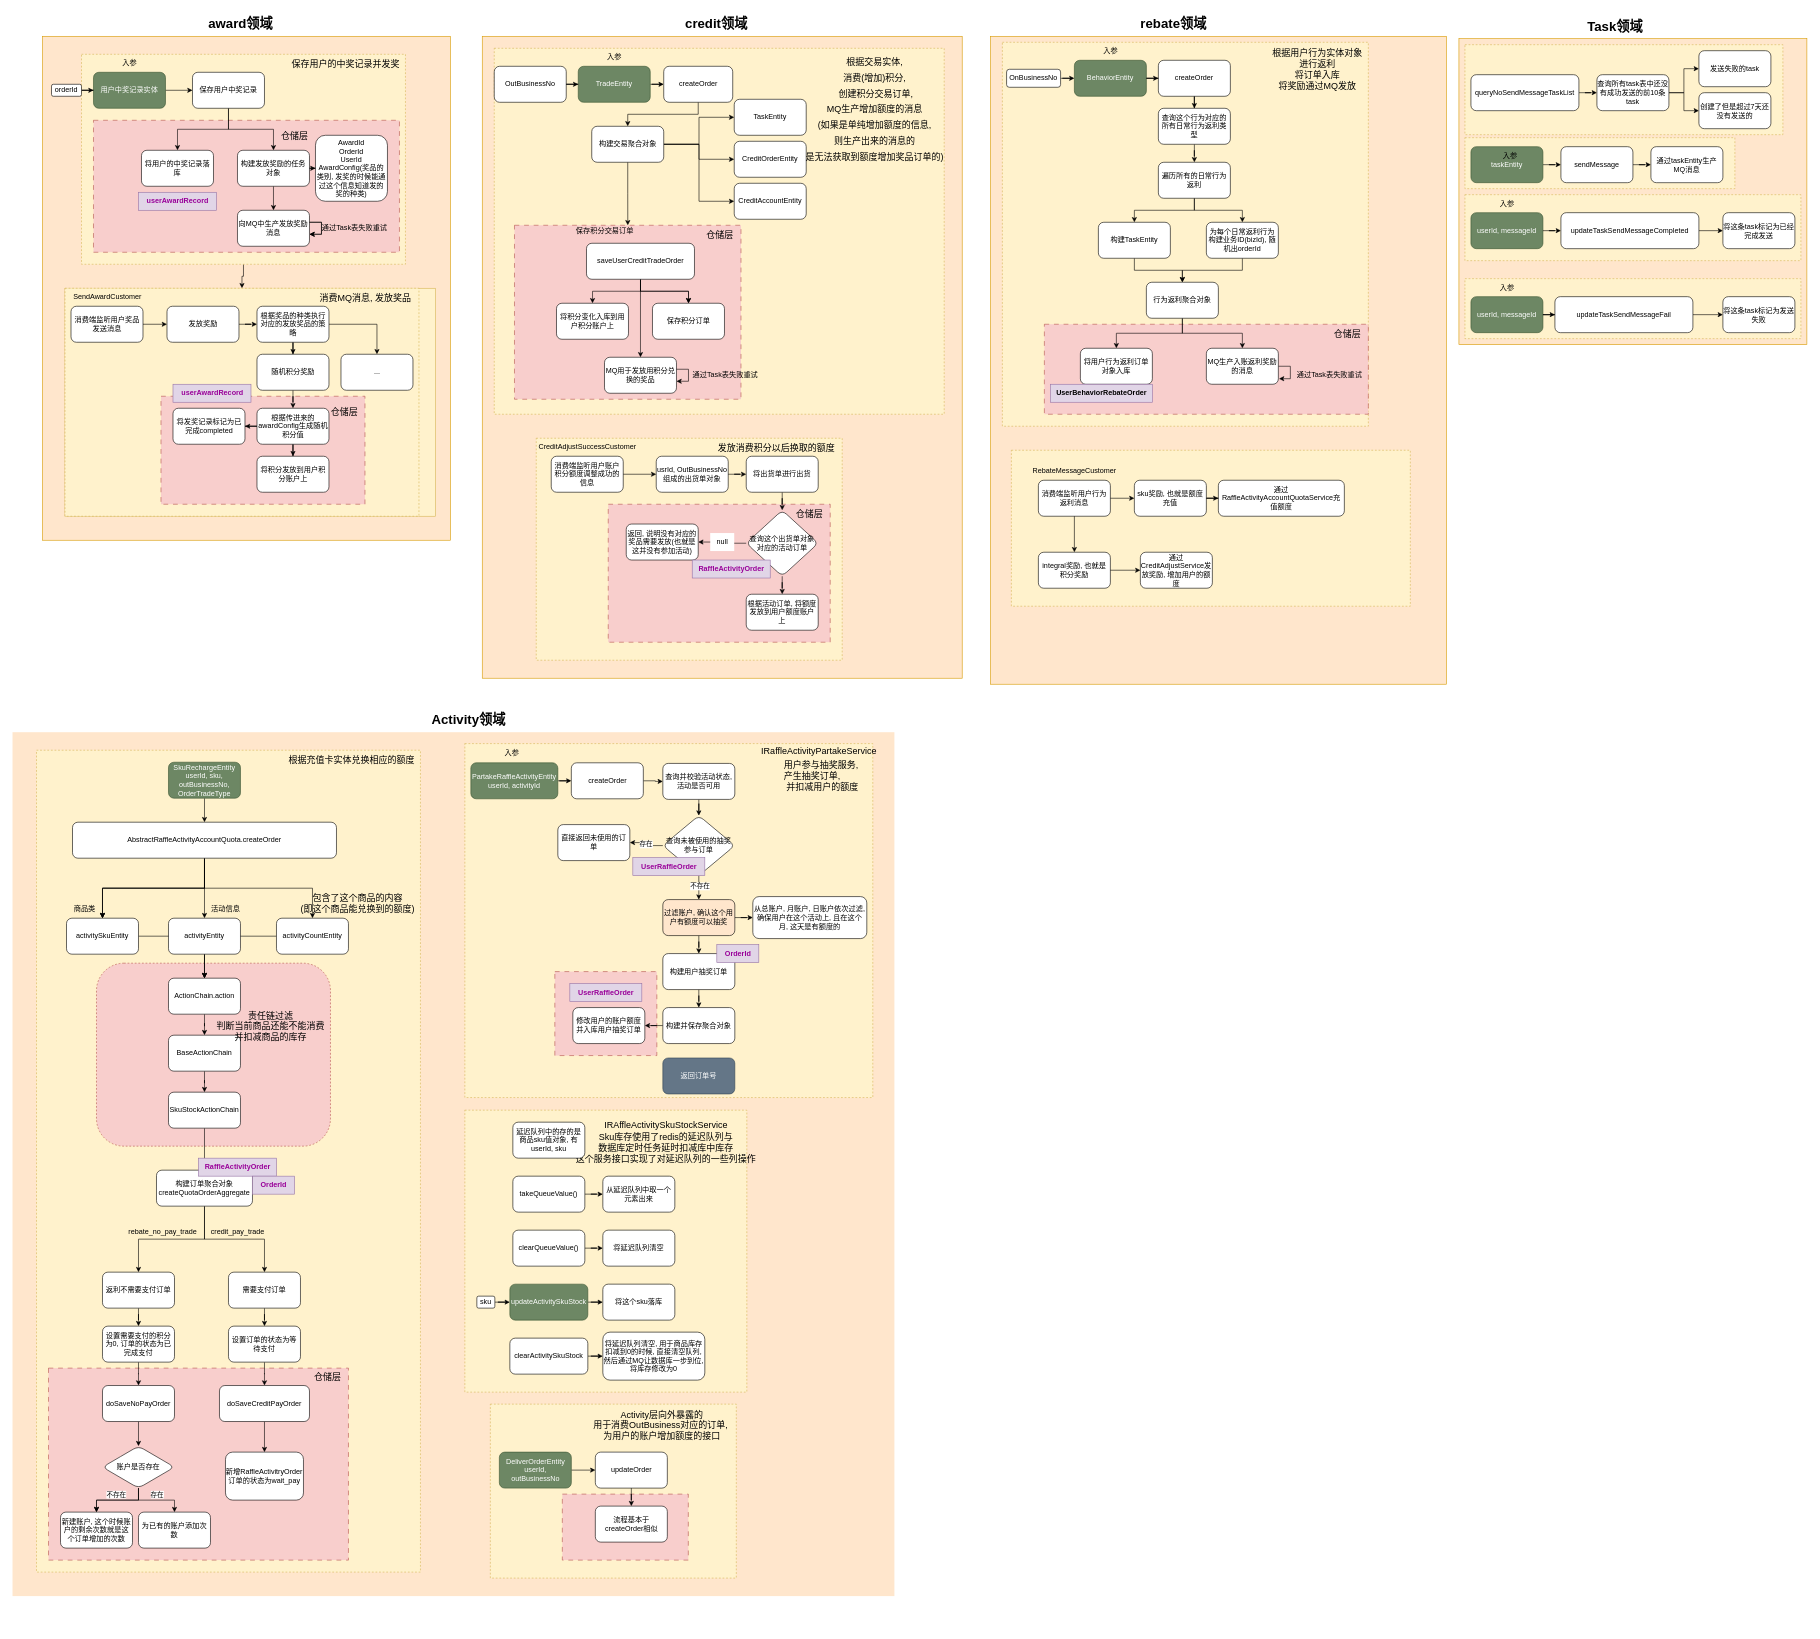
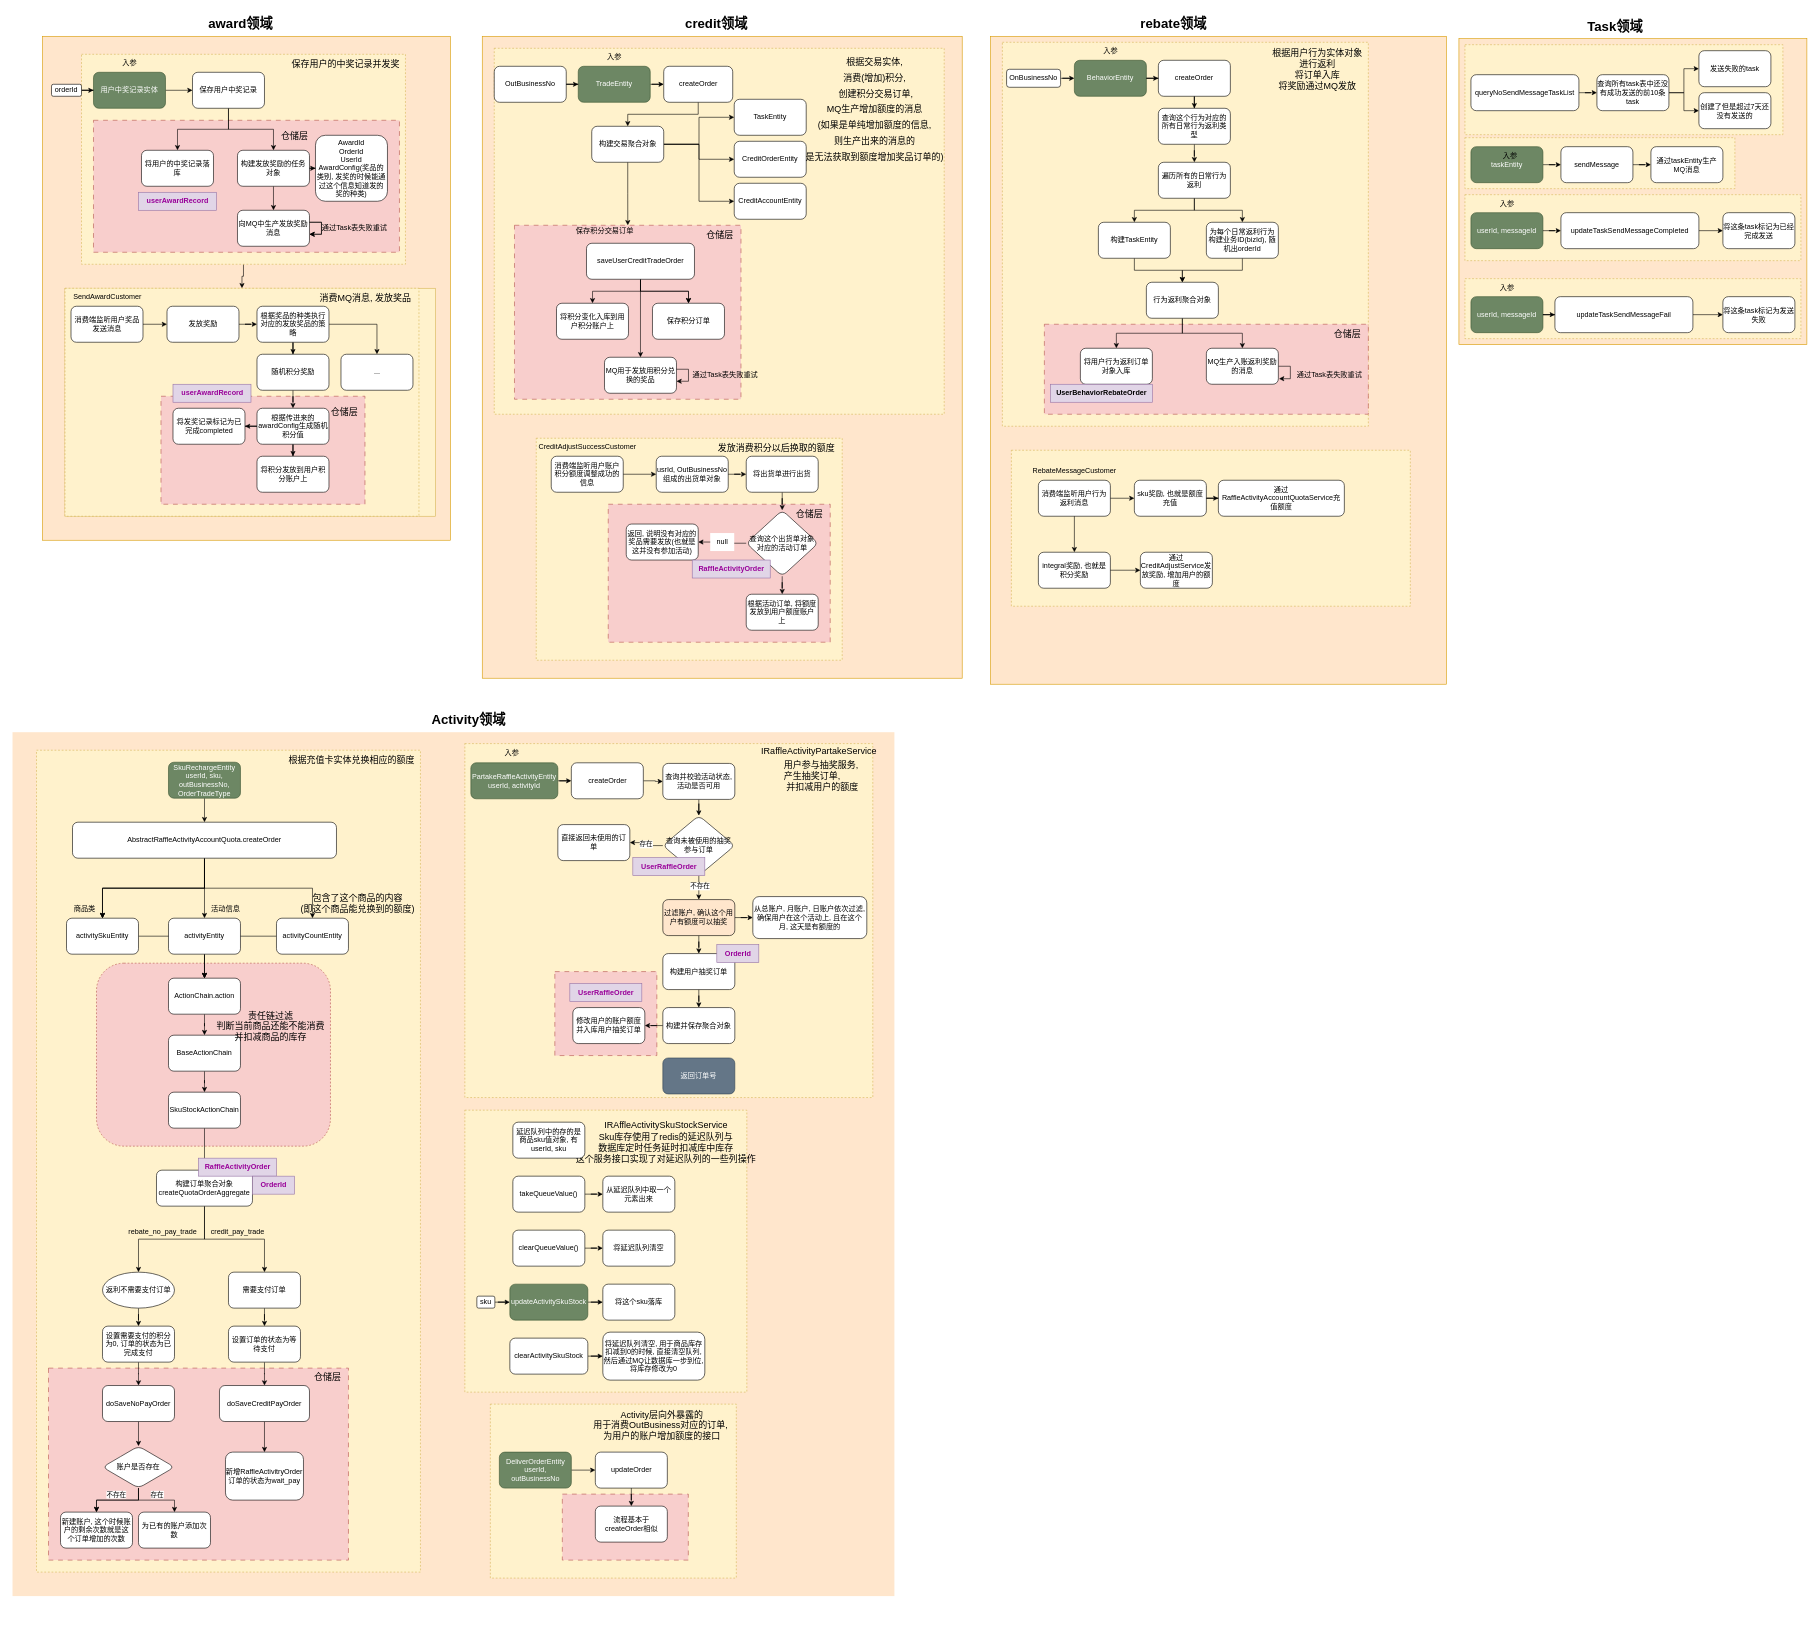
(138, 1290) -> (138, 1290)
